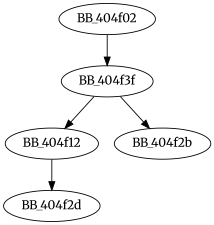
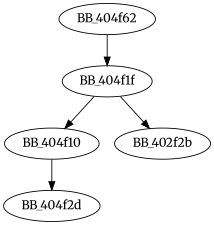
(107, 19) -> (107, 19)
(107, 81) -> (107, 81)
(52, 144) -> (52, 144)
(163, 144) -> (163, 144)
